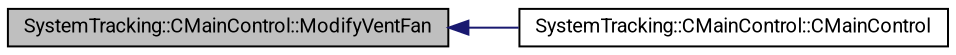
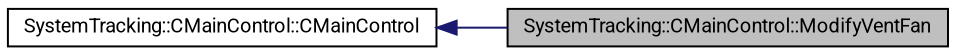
(494, 28) -> (482, 28)
